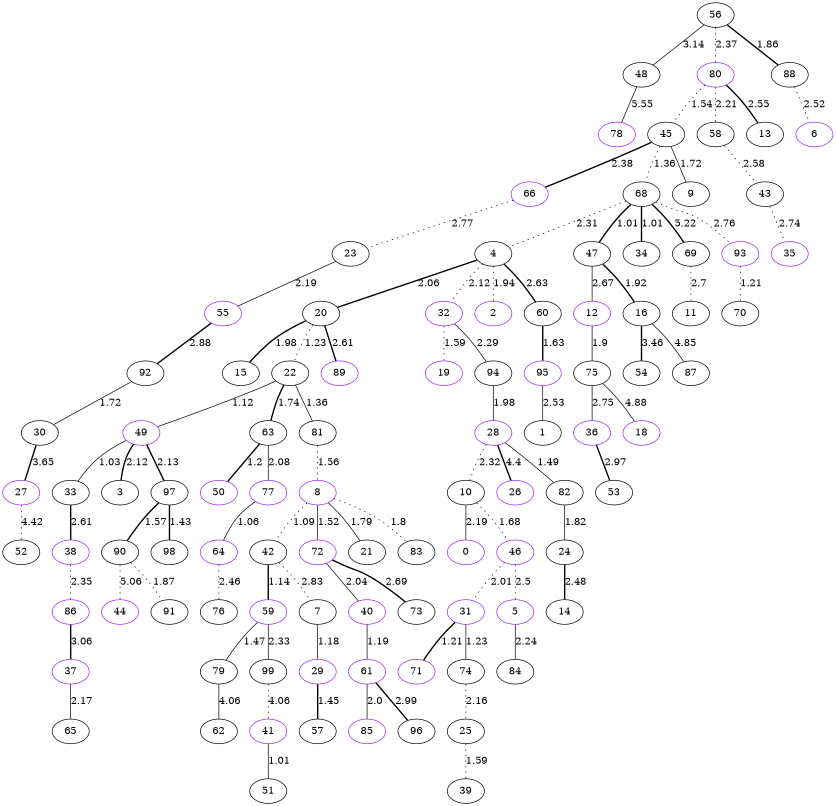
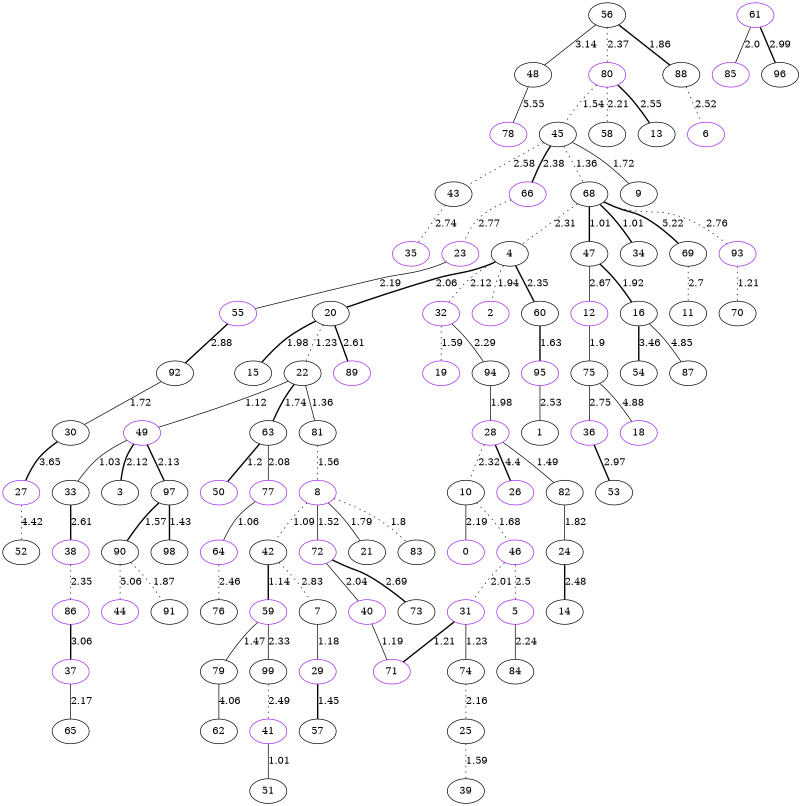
(740, 164) -> (505, 164)
(351, 254) -> (460, 254)
(537, 284) -> (538, 284)
(367, 642) -> (379, 642)
(279, 702) -> (279, 702)
